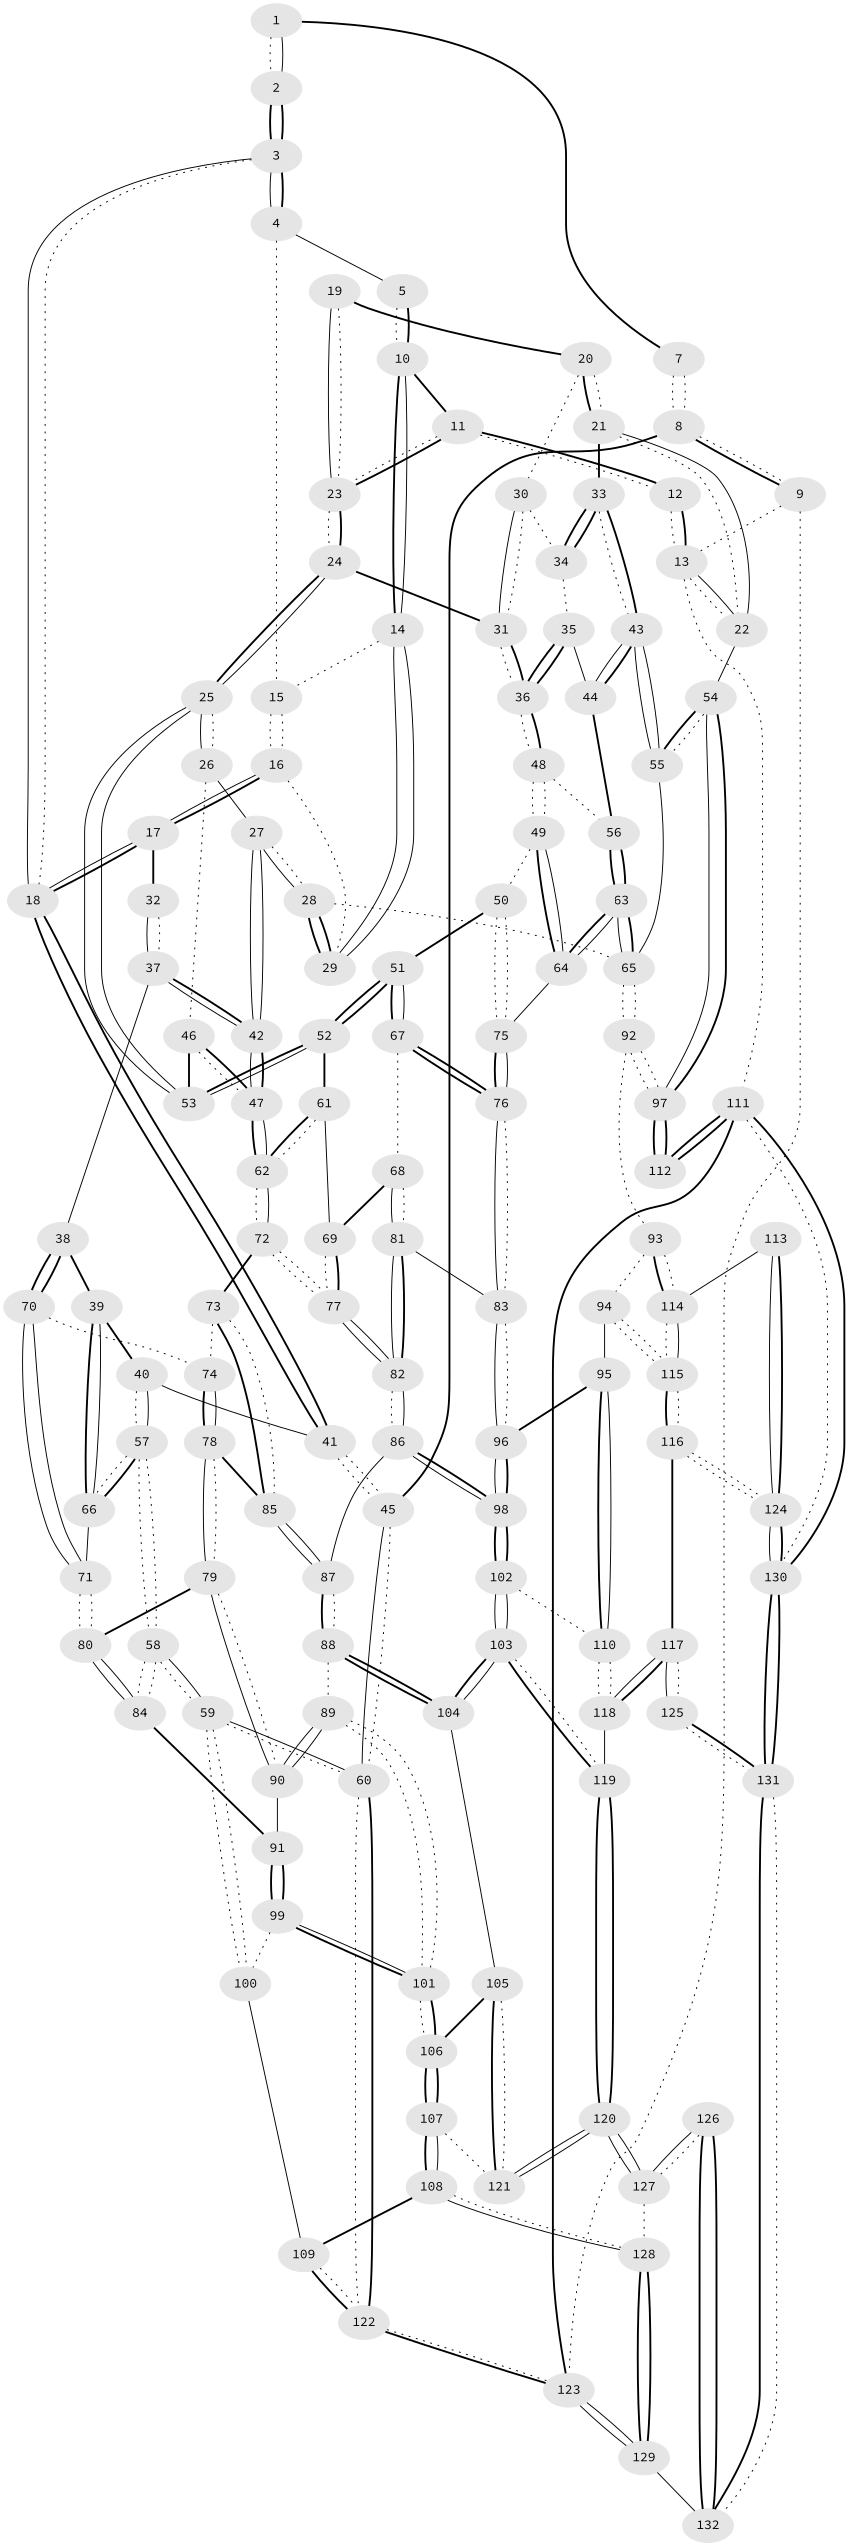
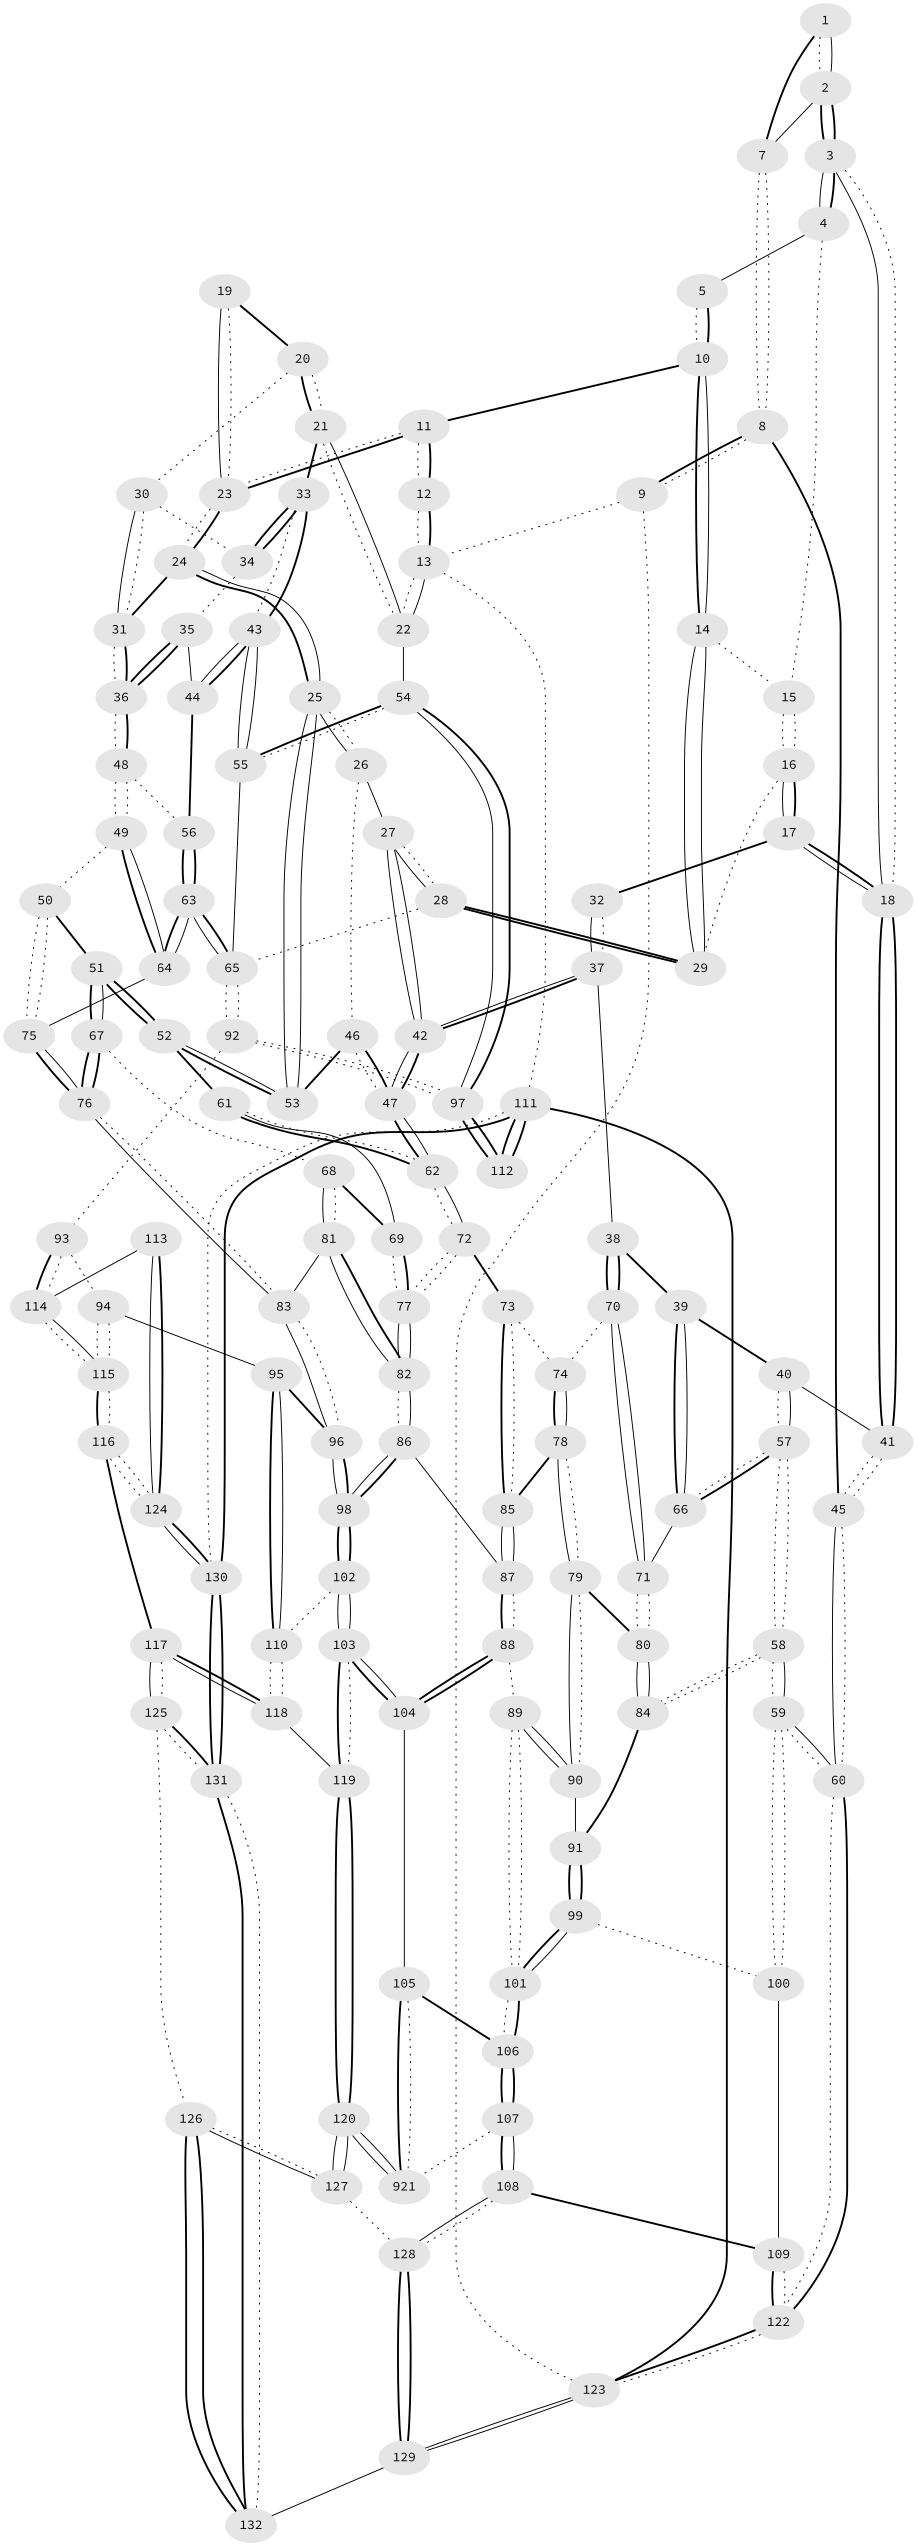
none -> (794, 122)
none -> (161, 1918)
(499, 2187) -> (404, 2187)
